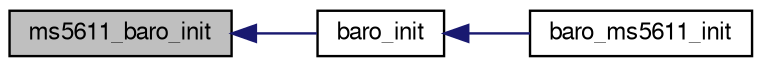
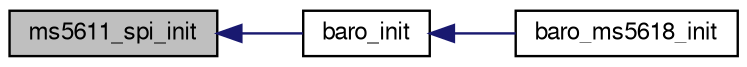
(121, 33) -> (113, 33)
(641, 33) -> (627, 33)
